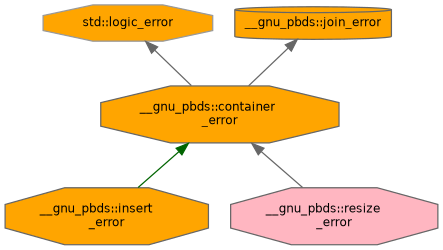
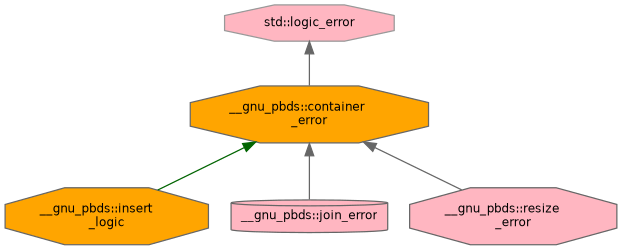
(128, 23) -> (309, 23)
(313, 23) -> (309, 216)
(268, 67) -> (309, 178)
(107, 216) -> (107, 216)
